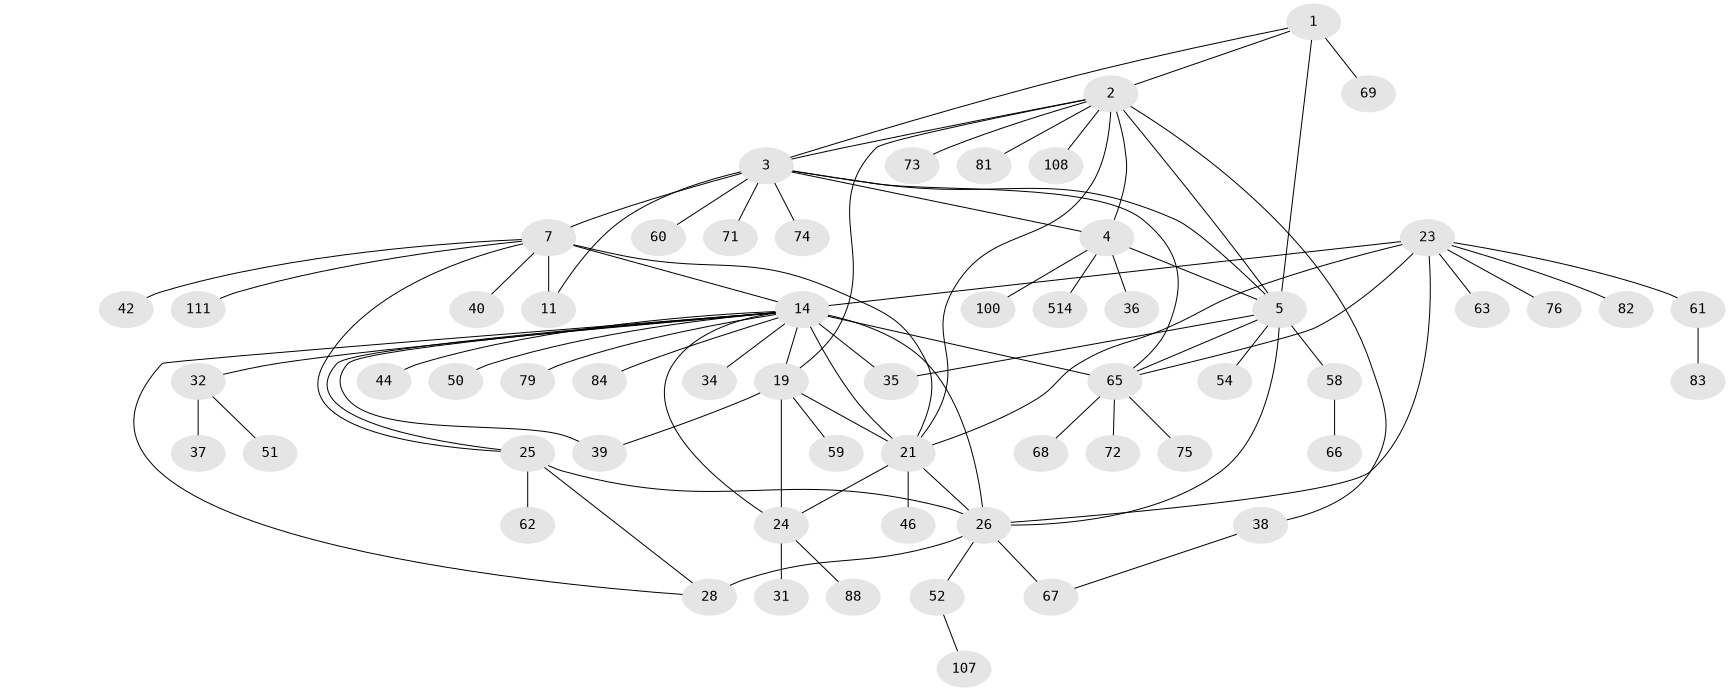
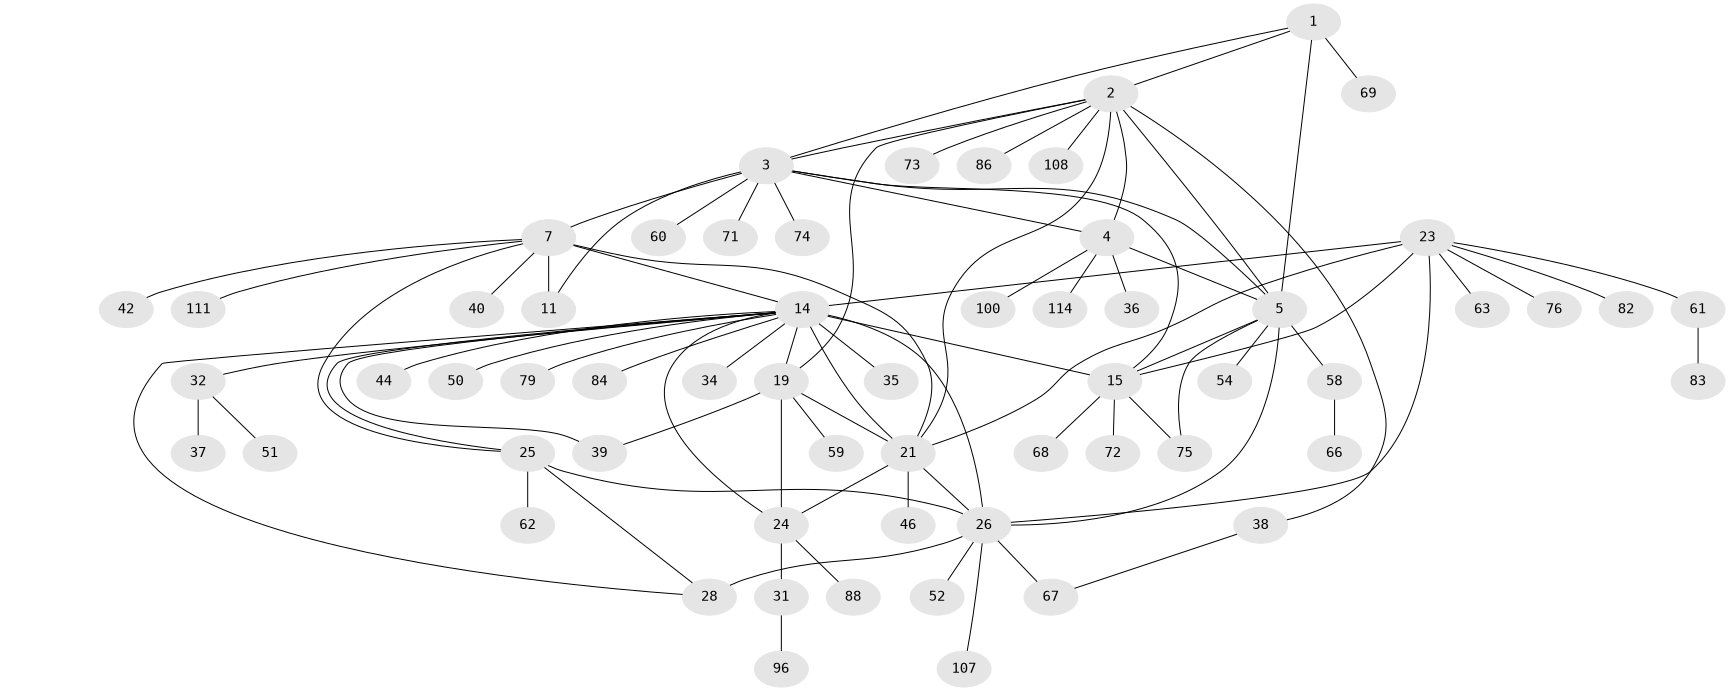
(984, 166) -> (984, 166)
(1060, 310) -> (1060, 310)
(1085, 346) -> (1200, 352)
(1115, 381) -> (1115, 381)
(951, 633) -> (976, 597)
none -> (781, 669)
